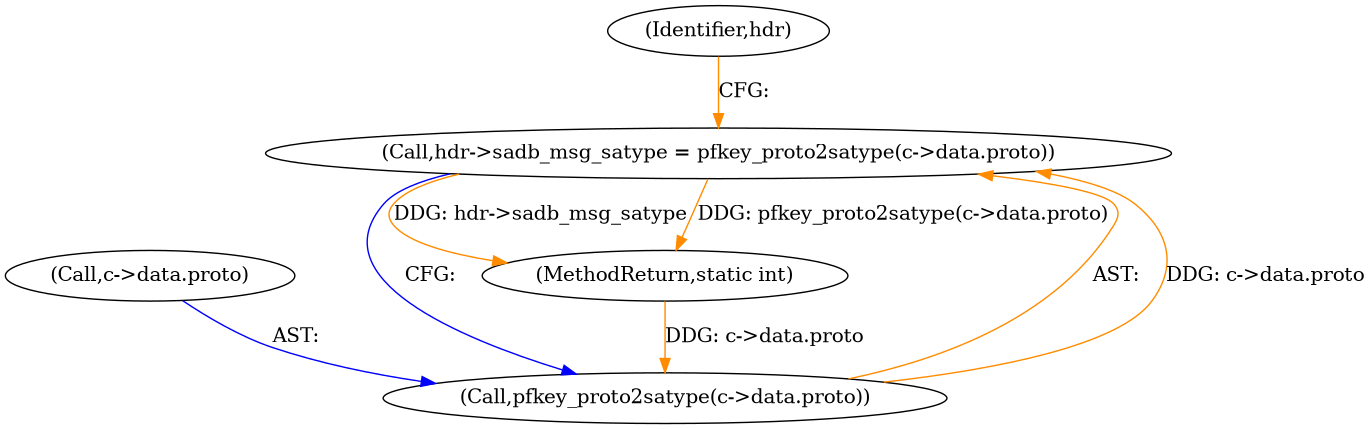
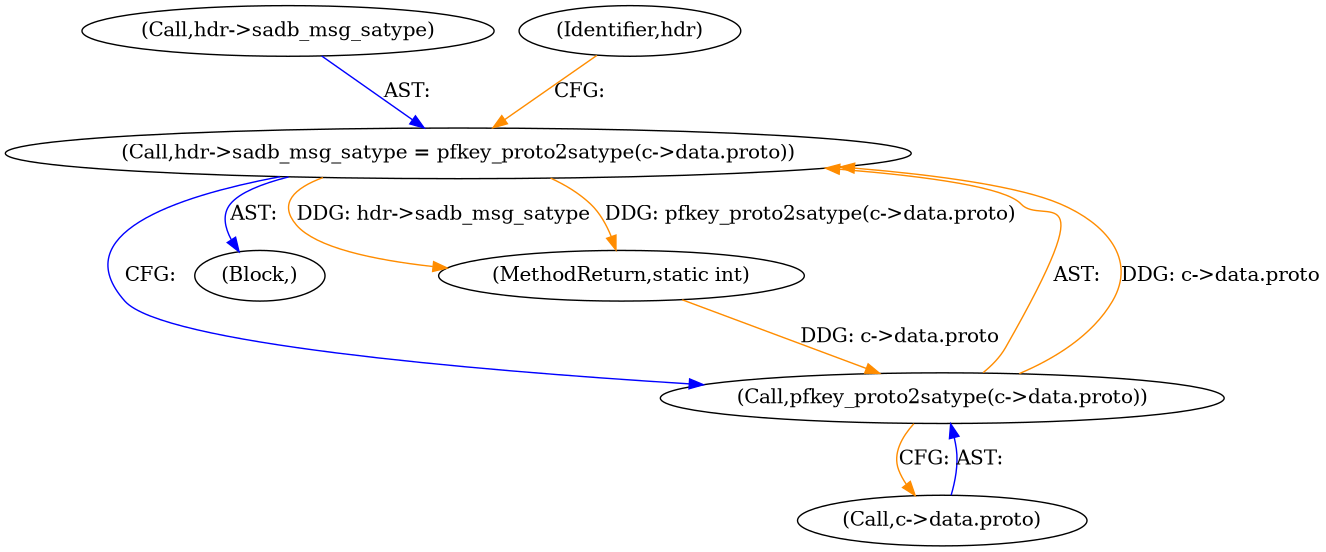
none -> (288, 31)
none -> (260, 276)
none -> (897, 453)
